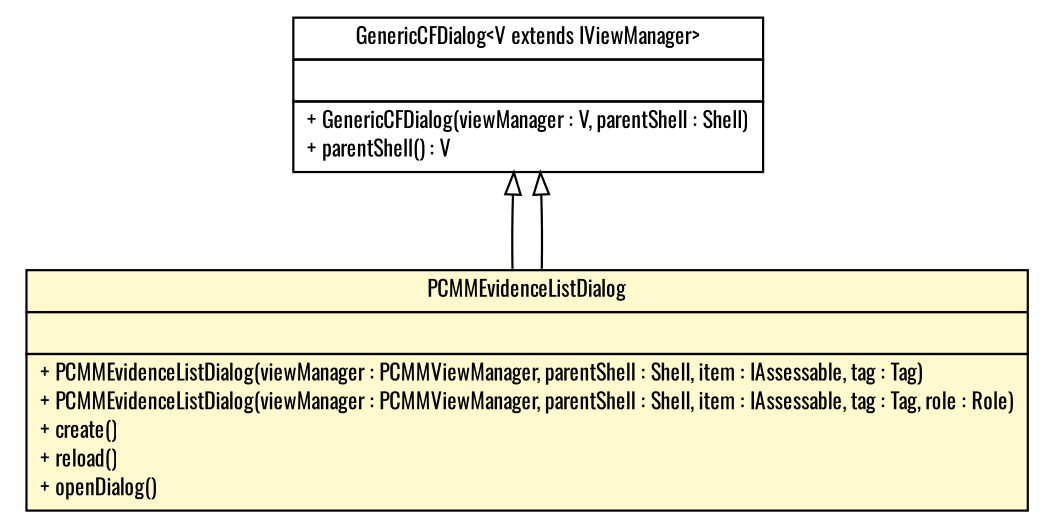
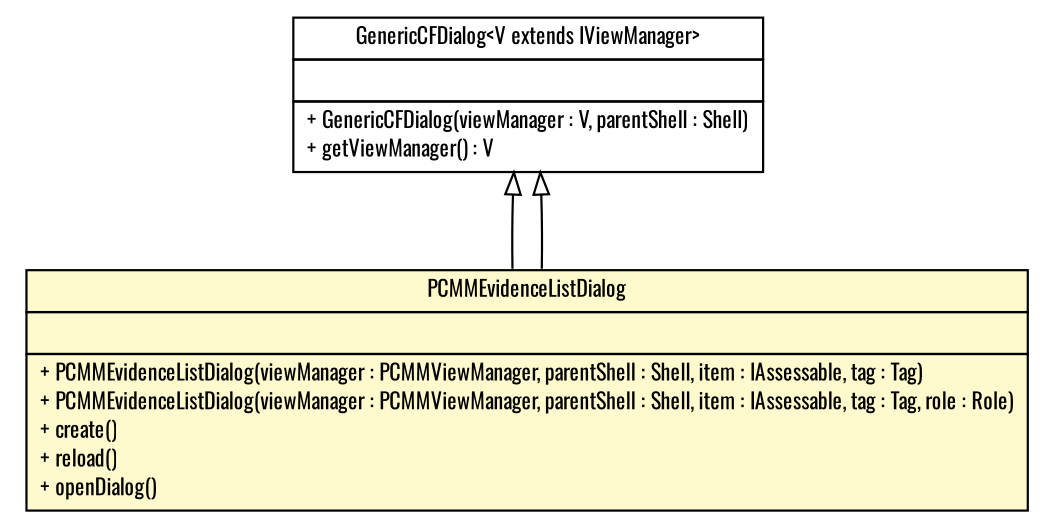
(379, 150) -> (401, 150)
